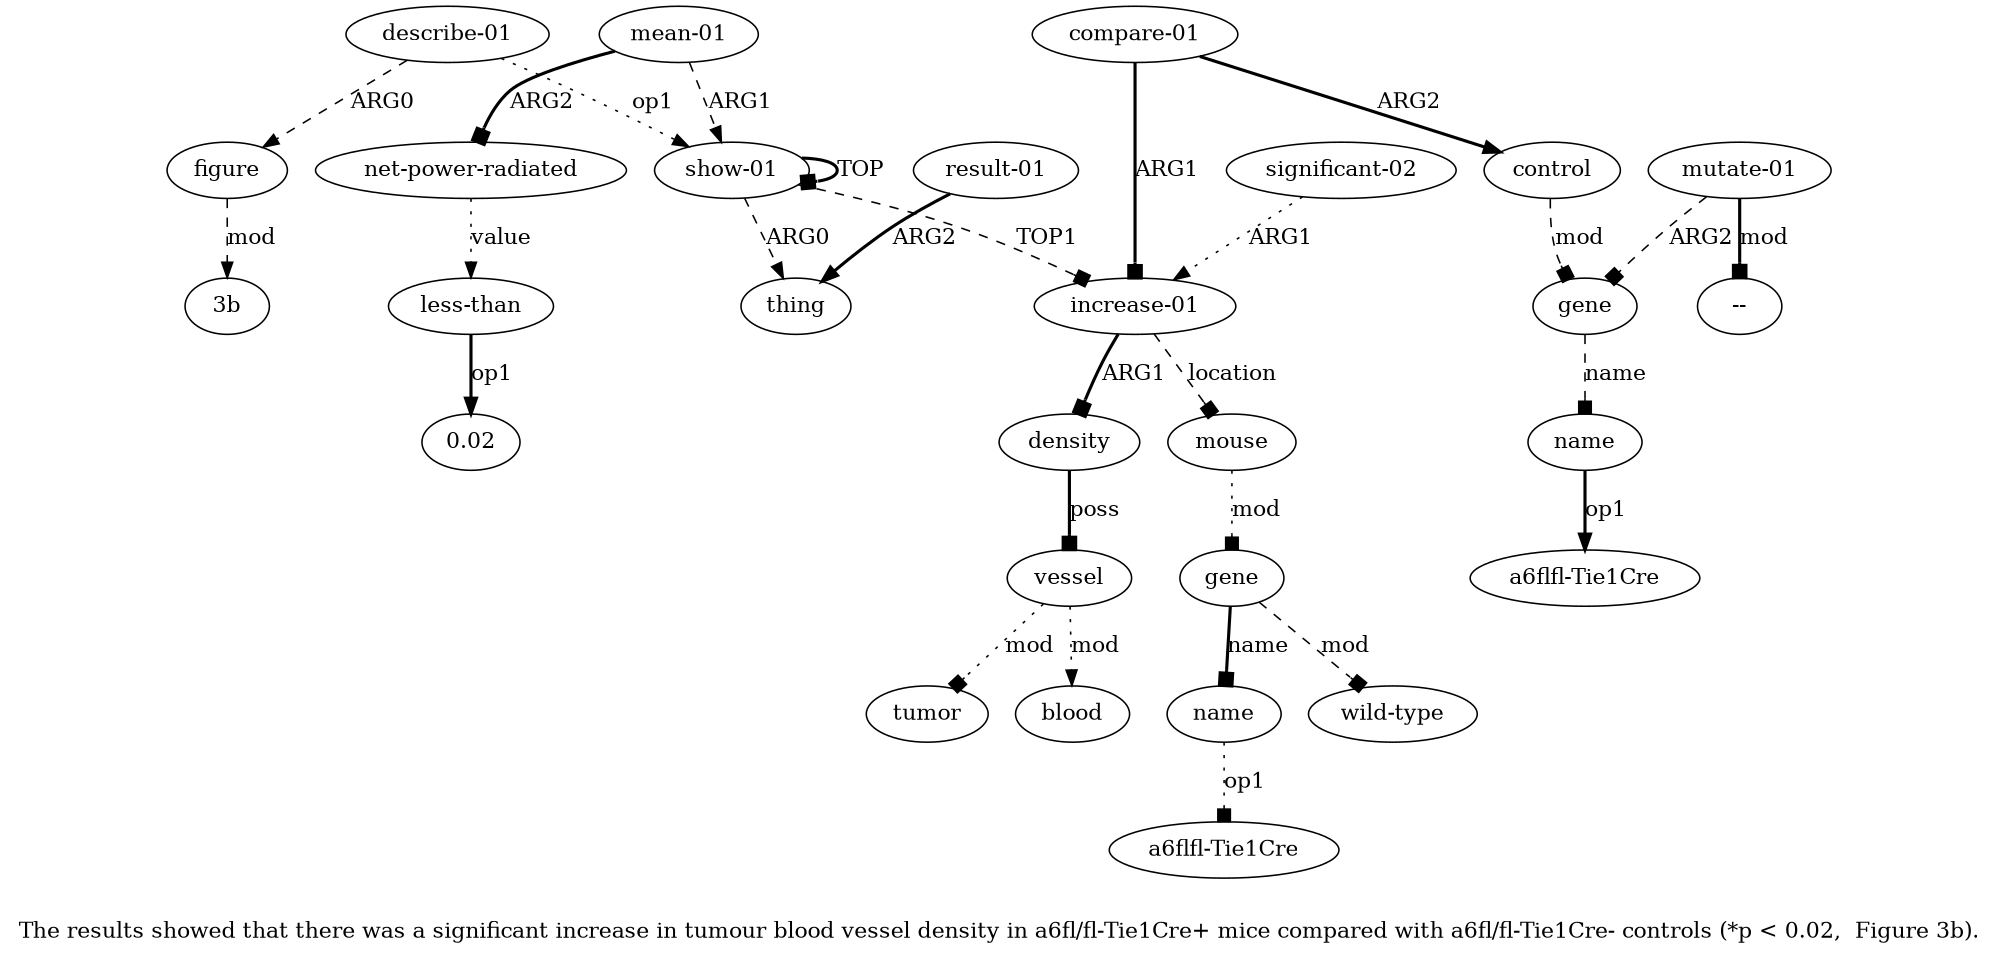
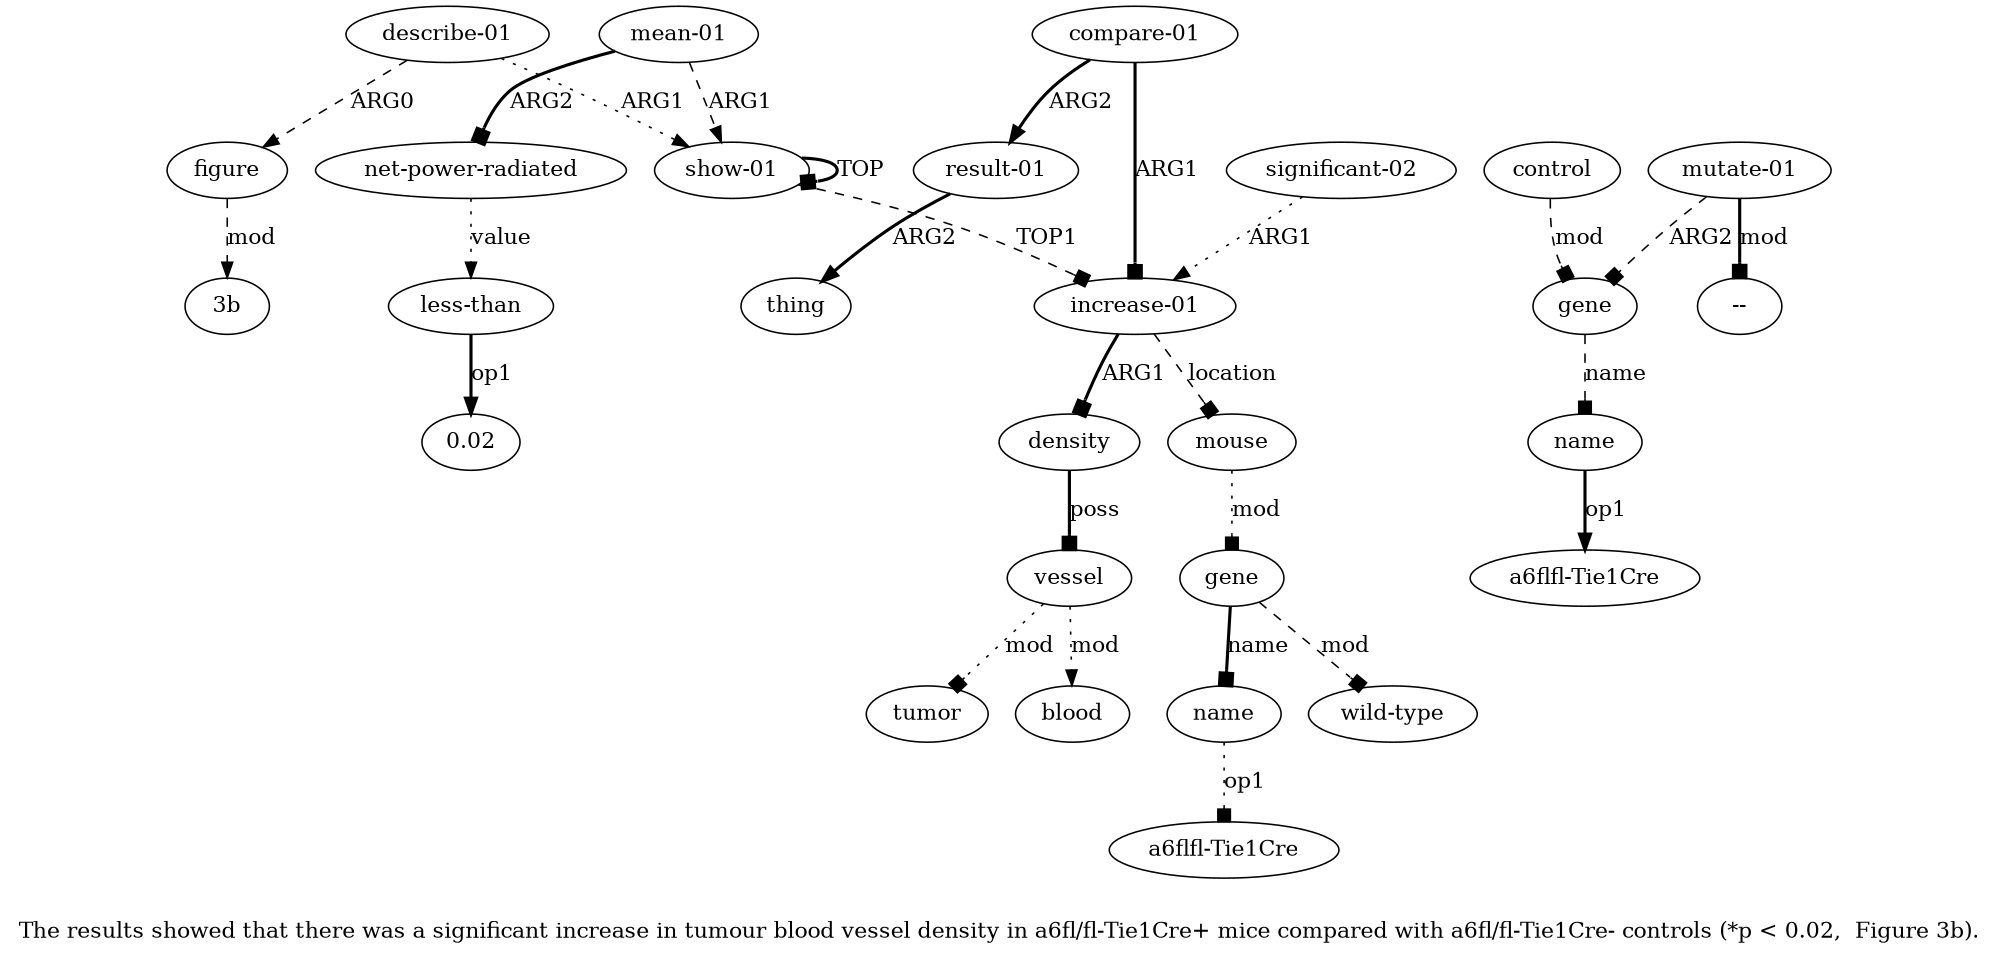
(653, 102) -> (653, 102)
(1342, 102) -> (1050, 90)
(760, 231) -> none
